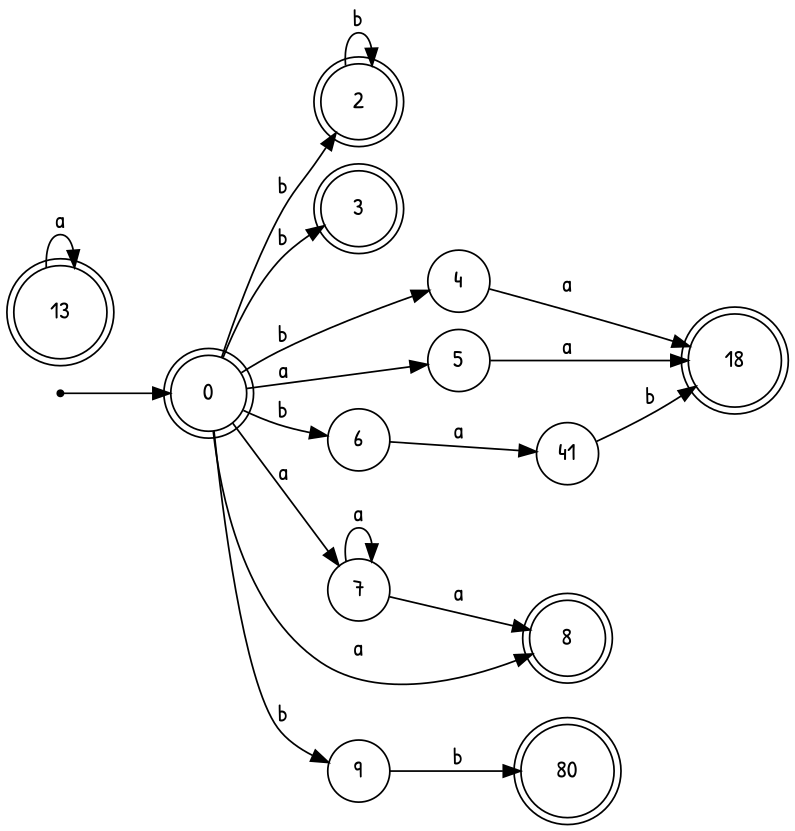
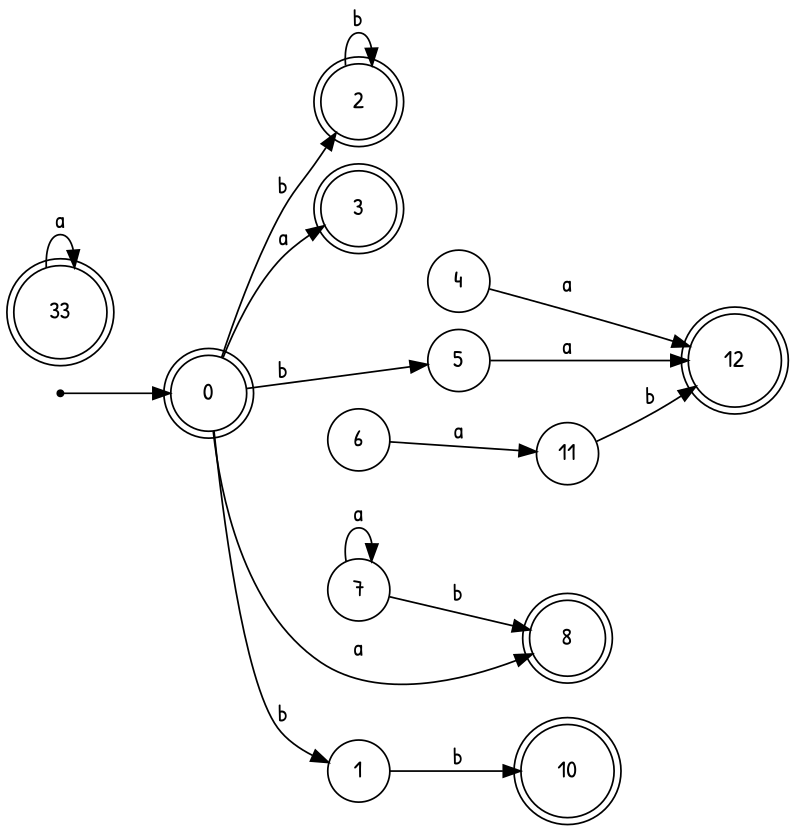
(284, 239) -> (284, 239)
(60, 312) -> (60, 312)
(325, 330) -> none
(735, 361) -> (735, 361)
(284, 372) -> (284, 372)
(276, 424) -> none
(568, 454) -> (568, 454)
(281, 487) -> none
(459, 594) -> (459, 594)
(359, 771) -> (359, 771)
(568, 771) -> (568, 771)
